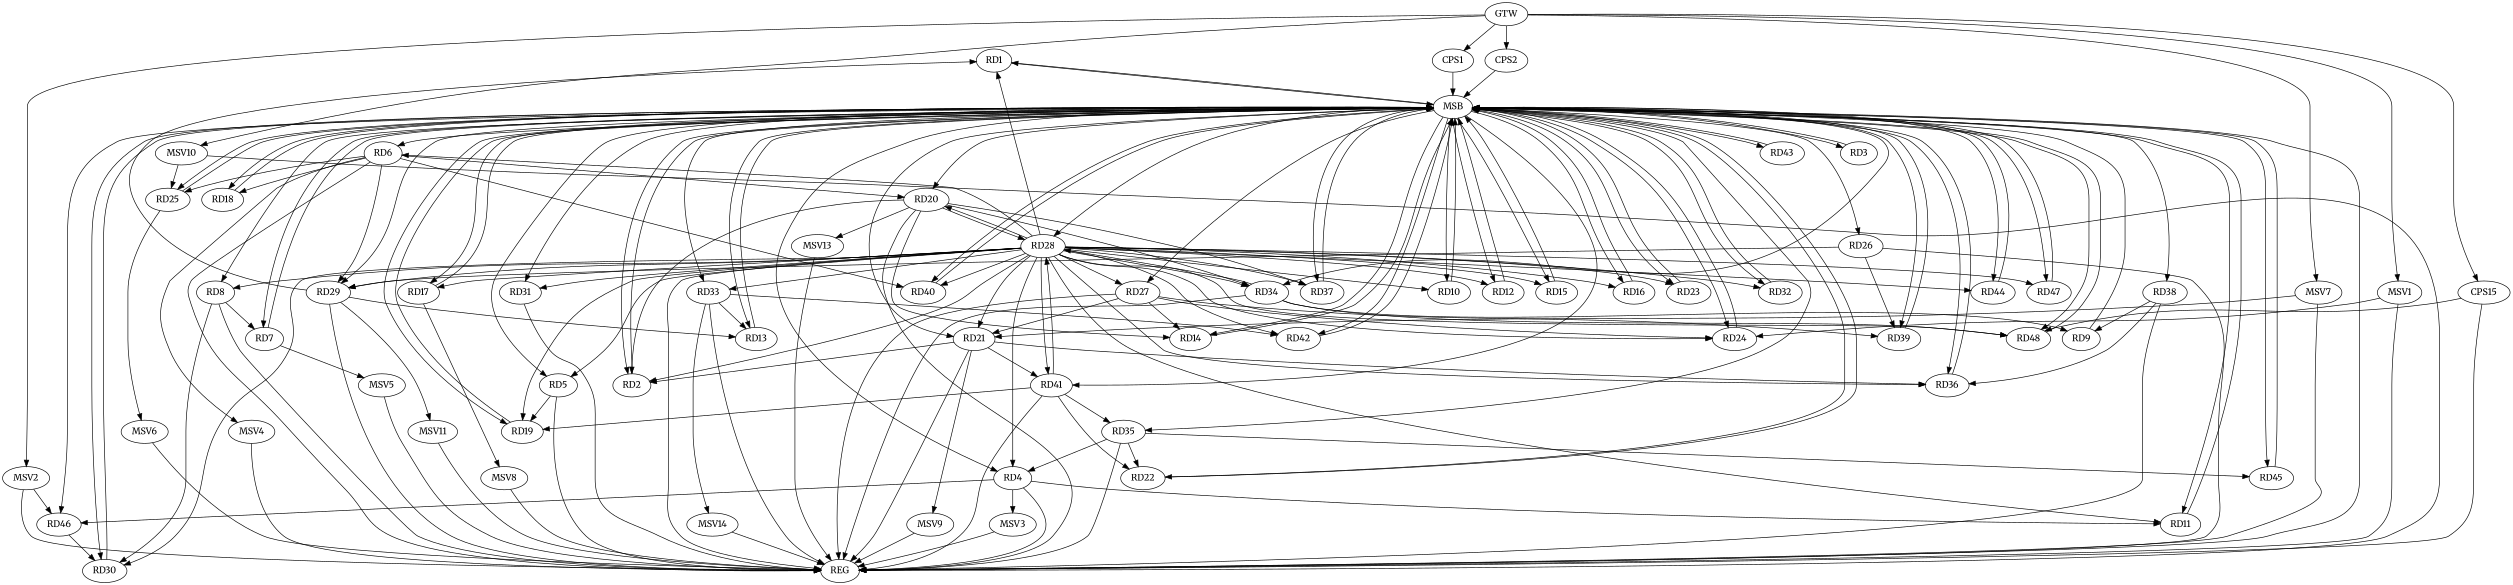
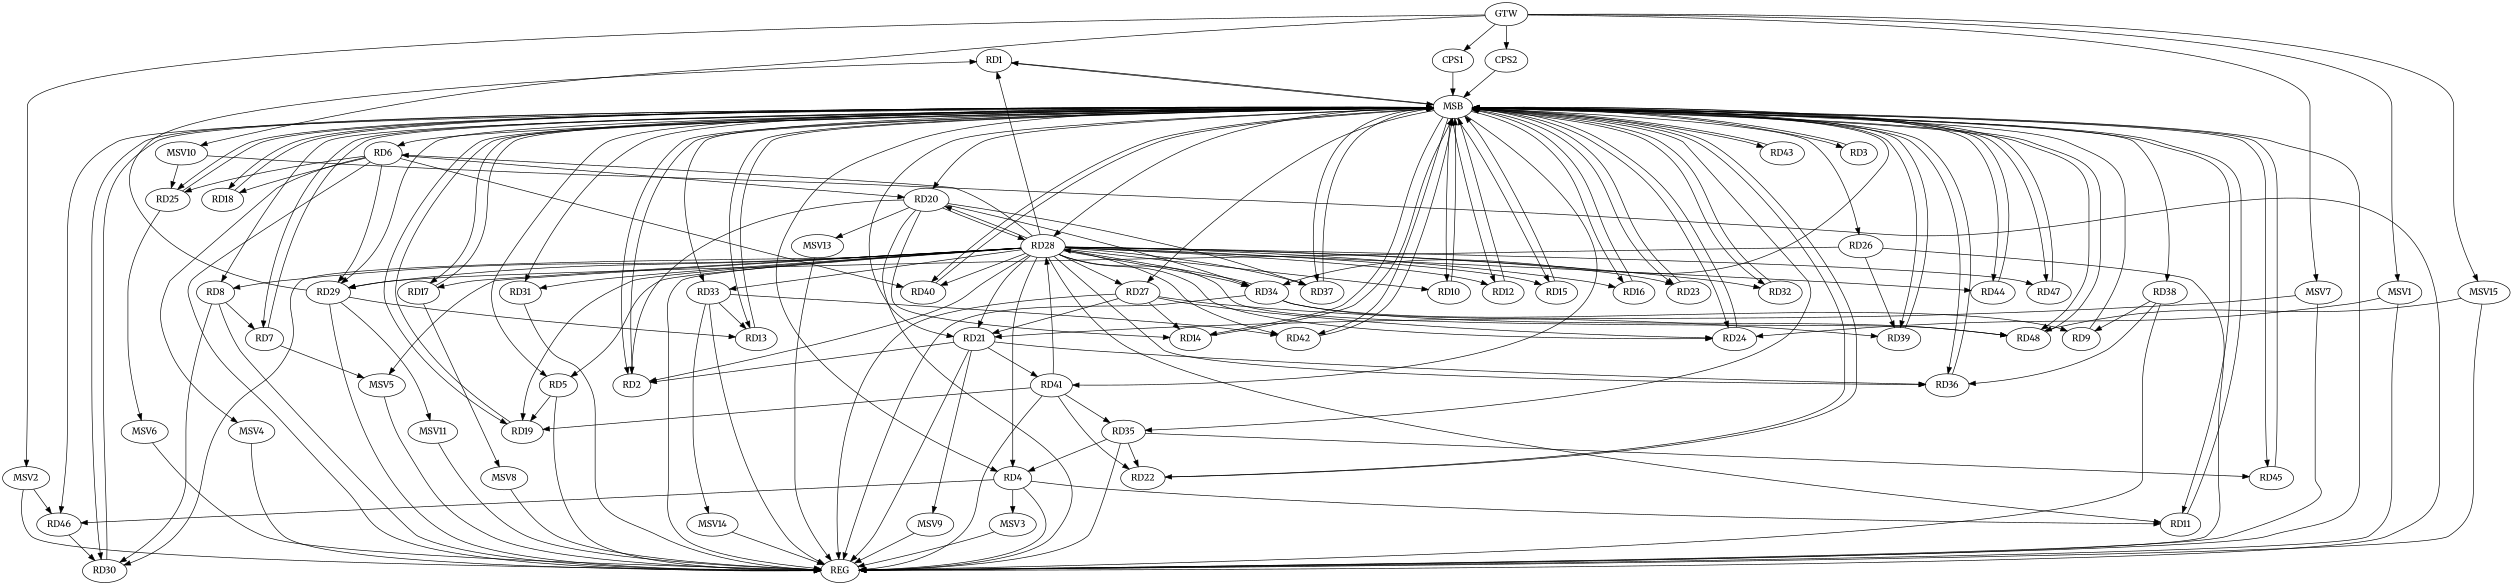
(2484, 293) -> (2484, 293)
(1043, 324) -> (690, 268)
